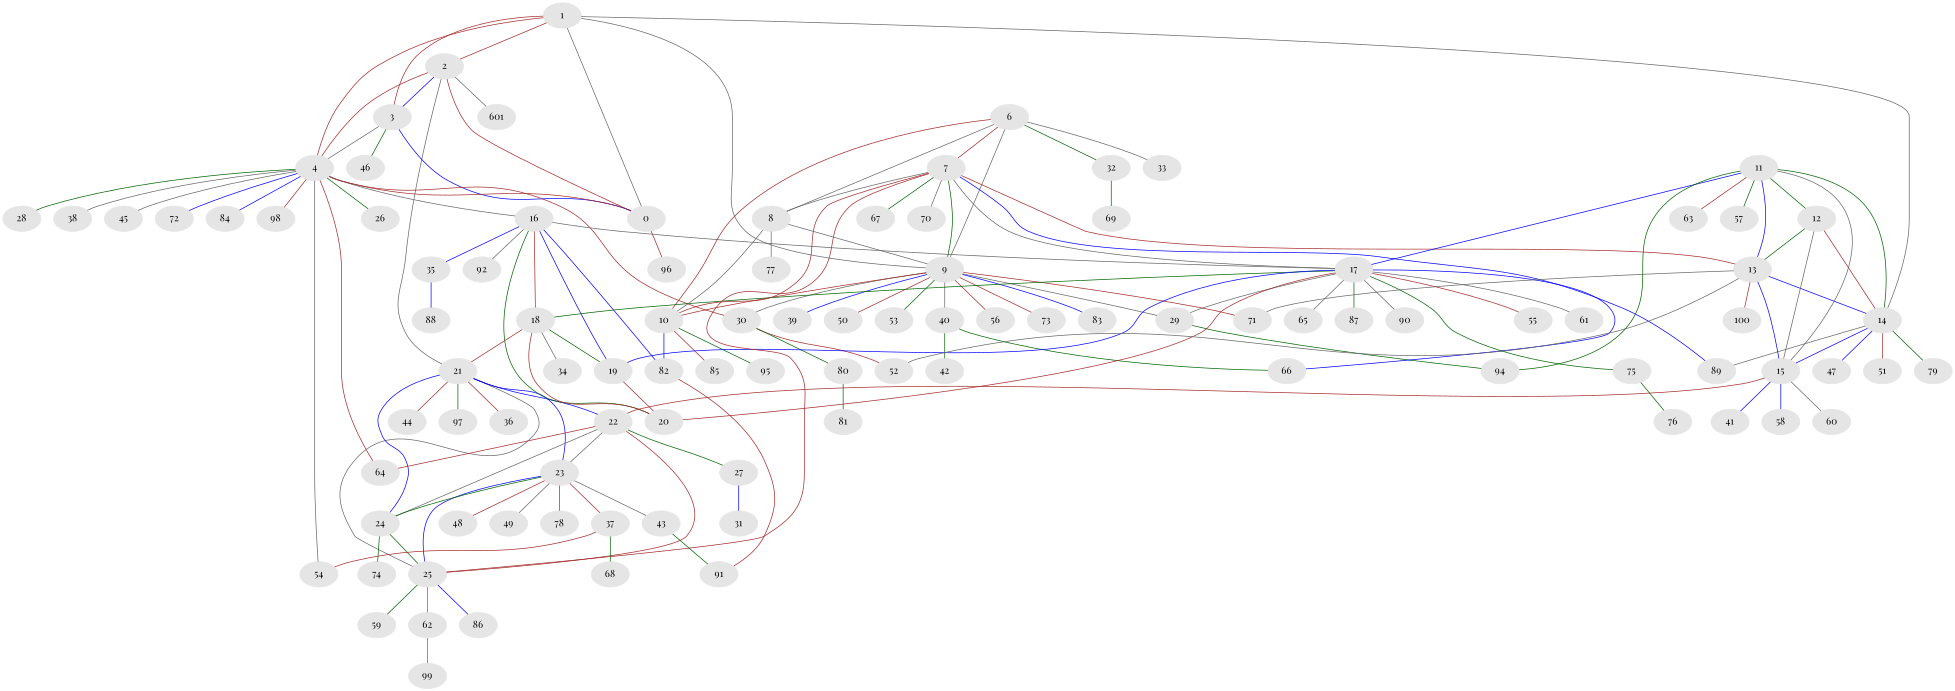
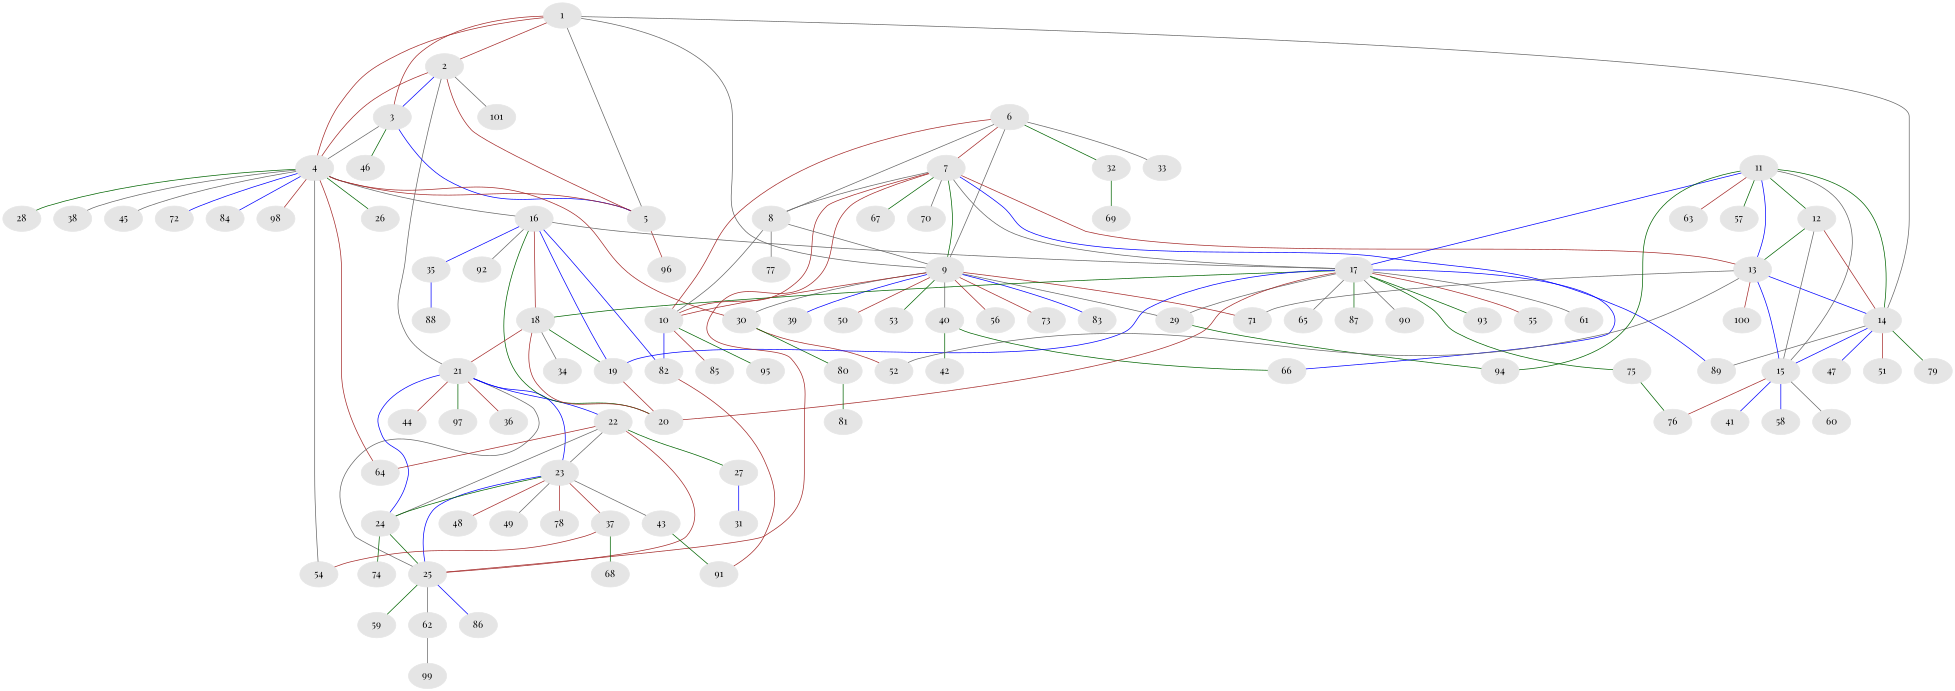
(497, 117) -> (497, 117)
(646, 219) -> (646, 219)
none -> (1482, 320)
(1196, 390) -> (1727, 396)
